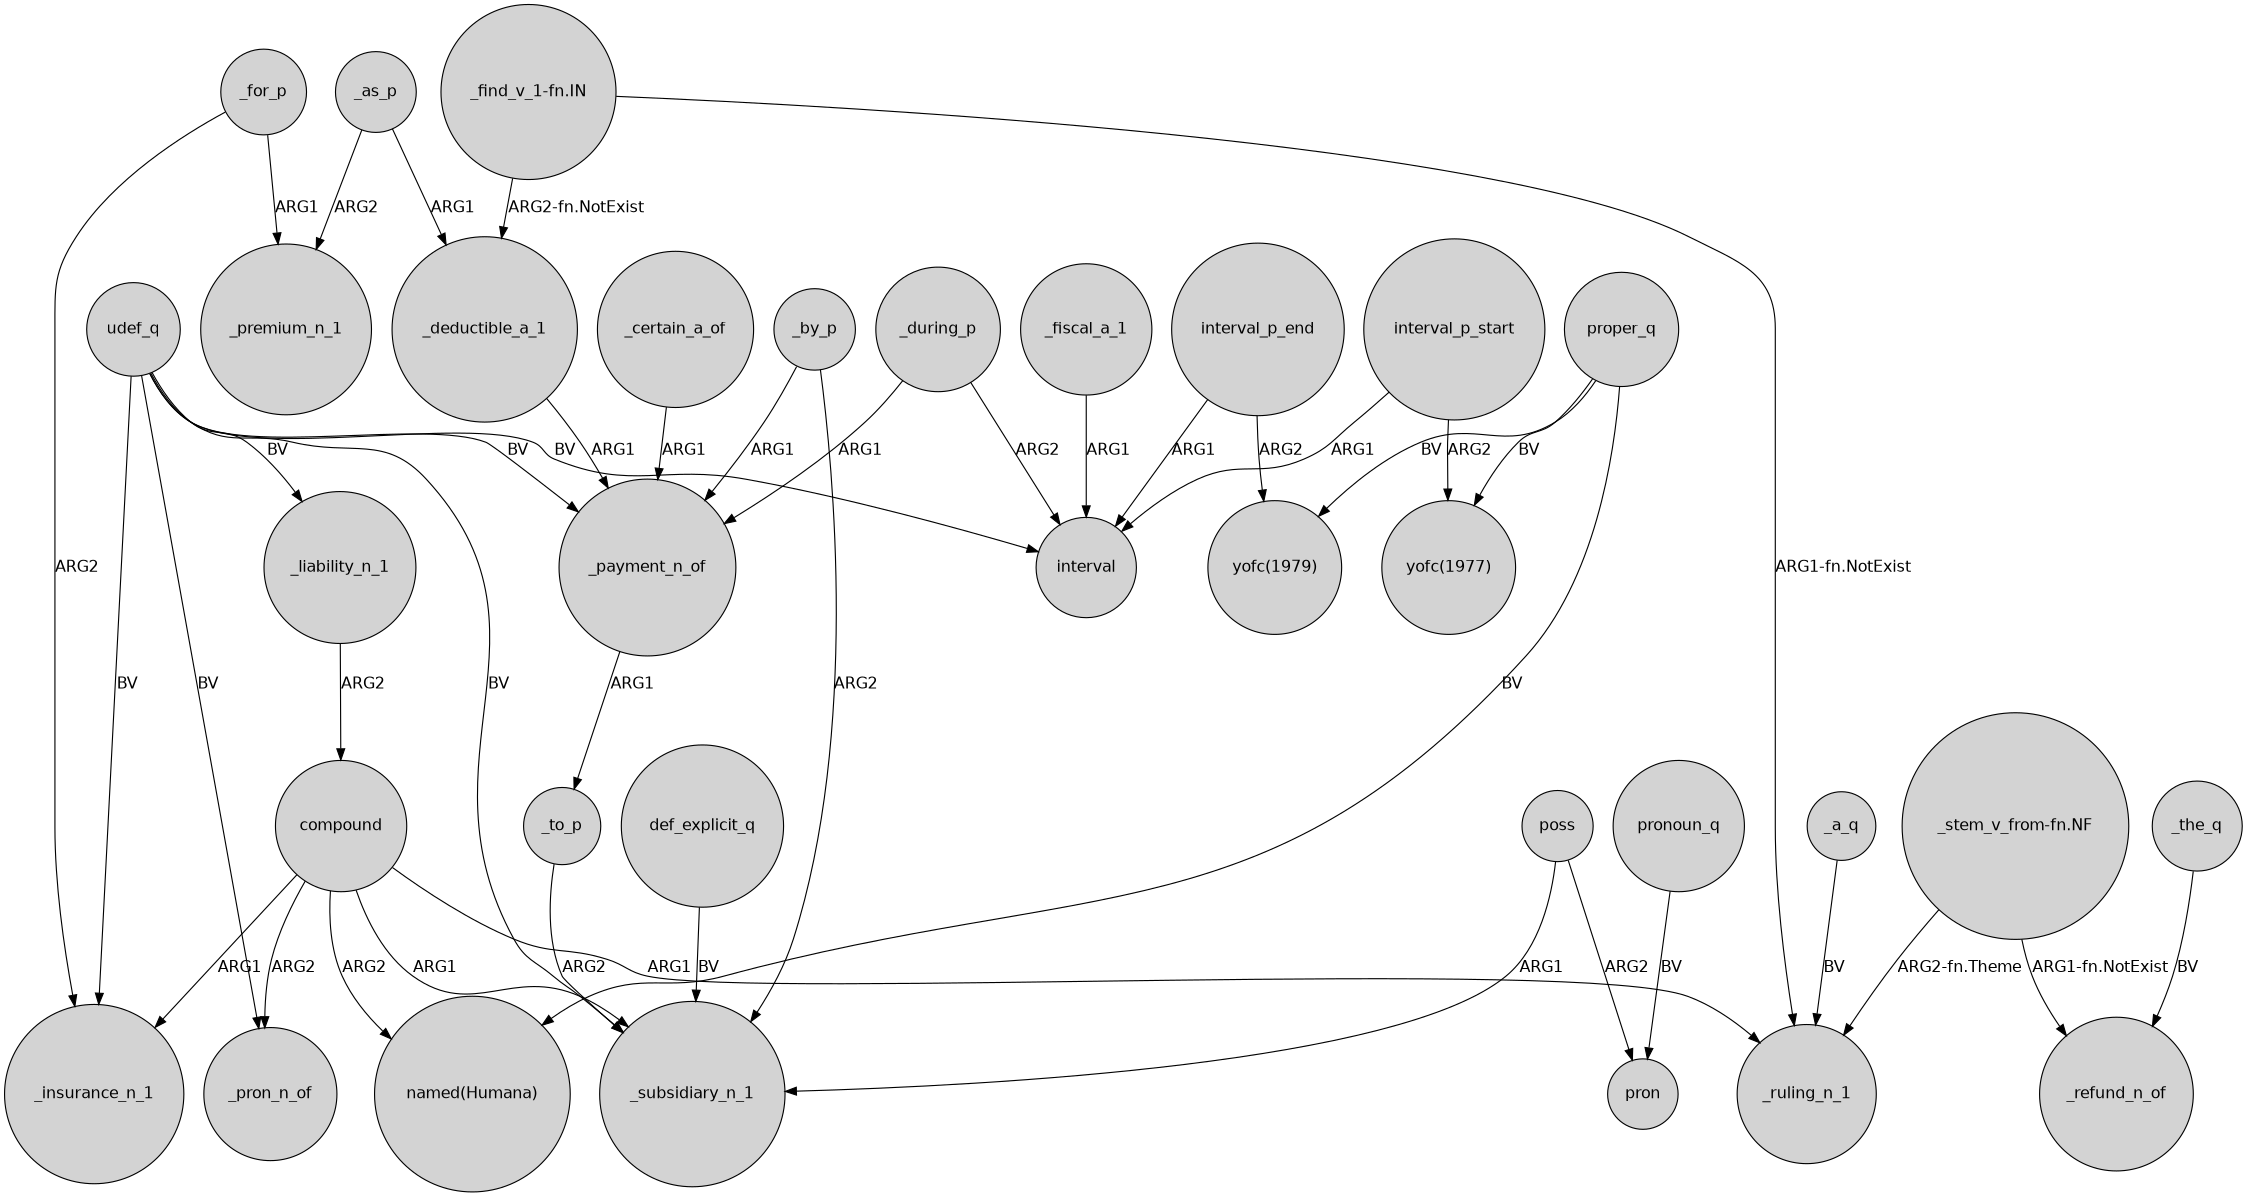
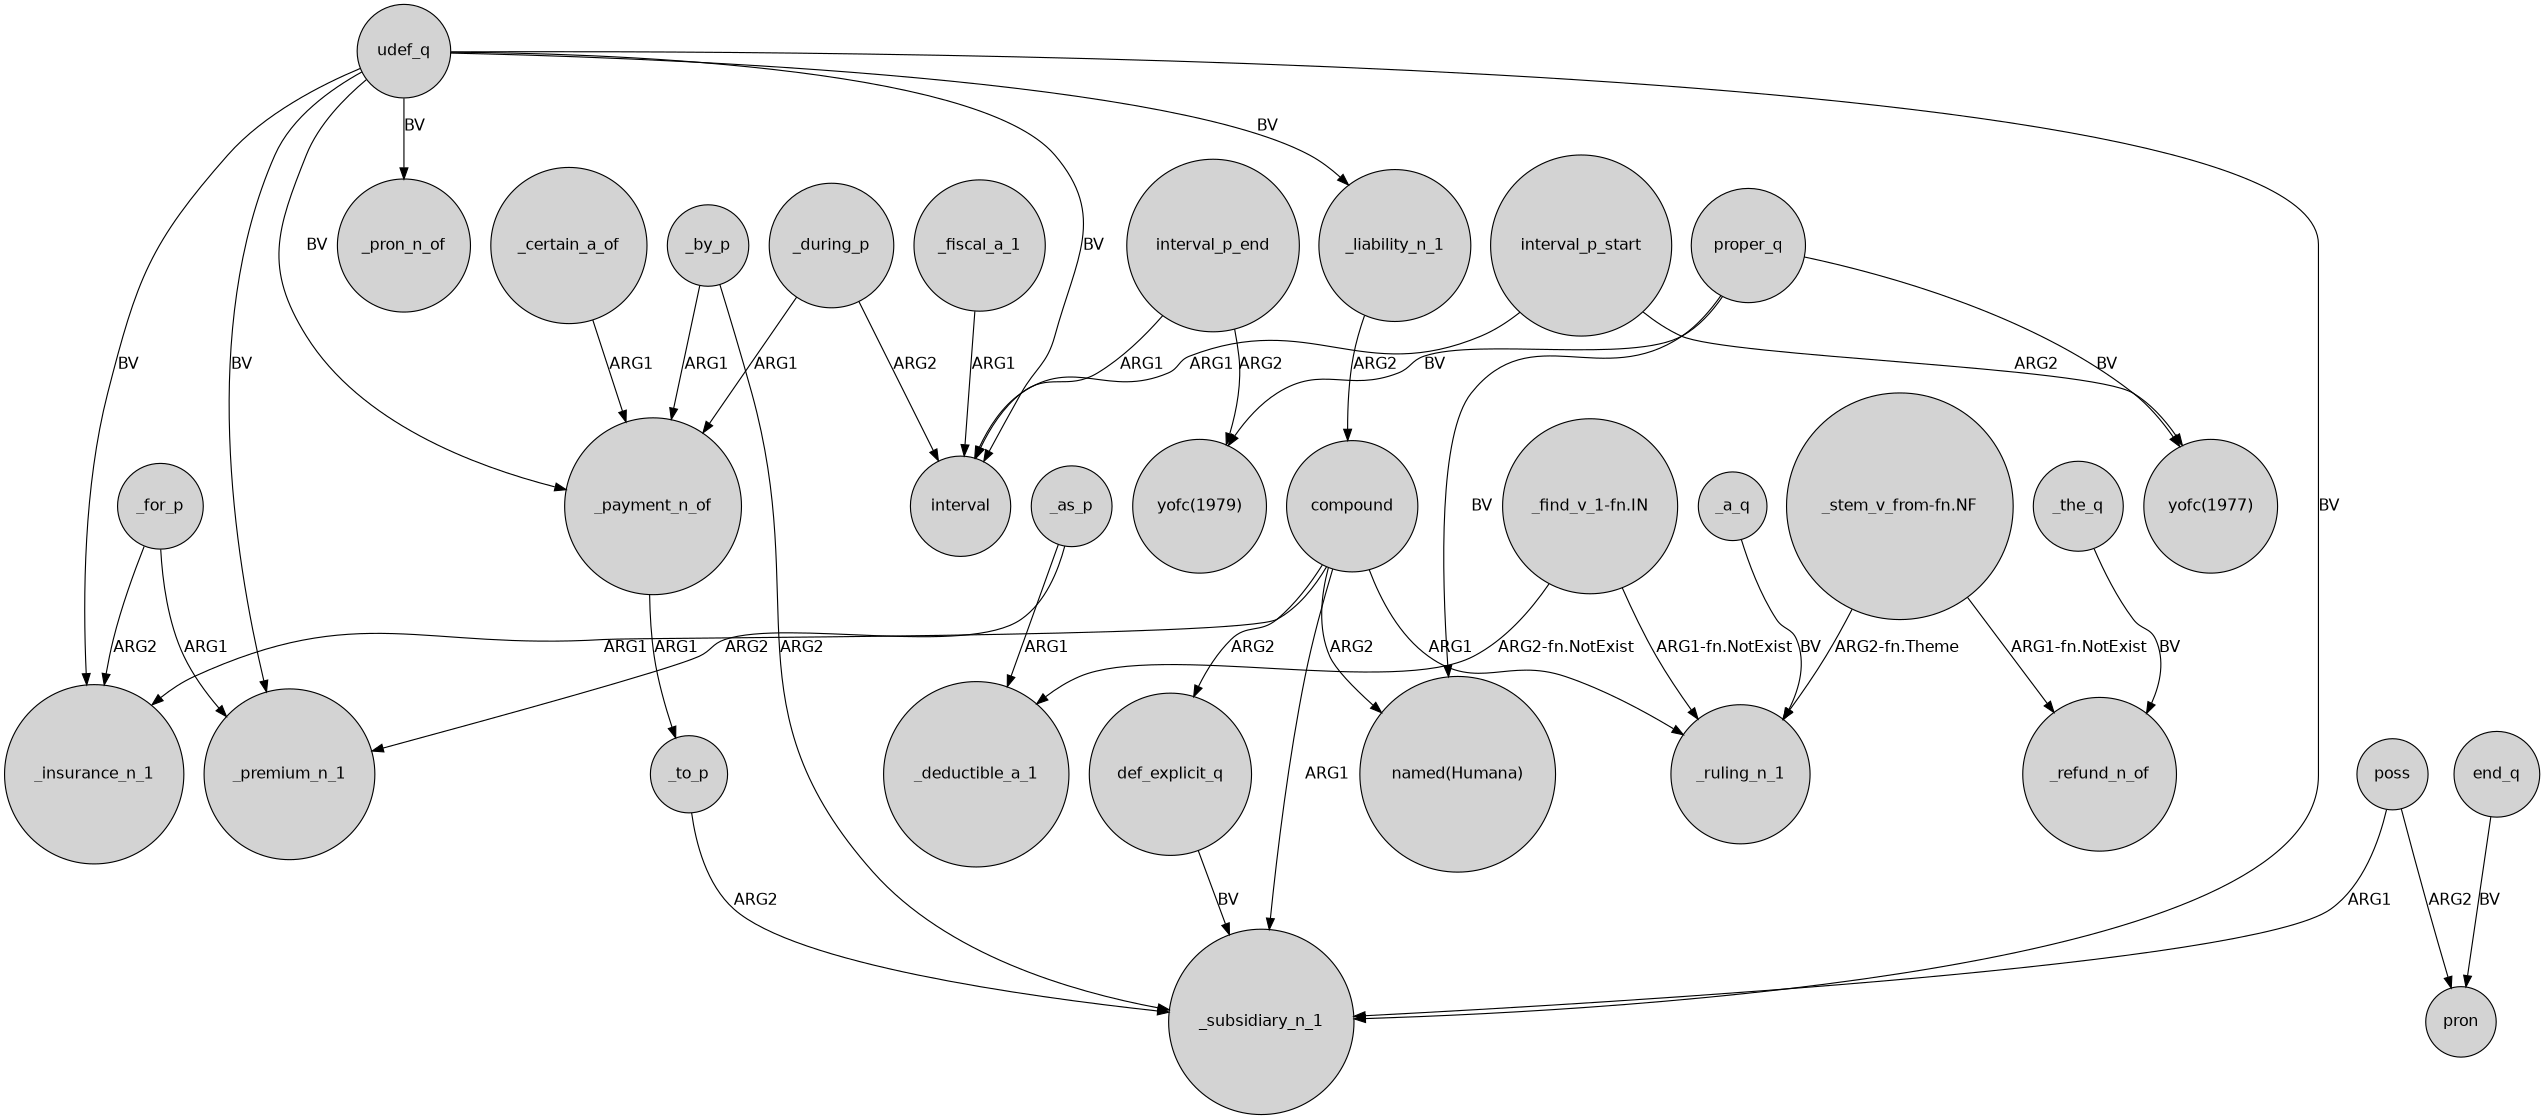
none -> (231, 355)
(576, 437) -> none
(1679, 826) -> (2497, 774)
(275, 946) -> (1239, 634)
